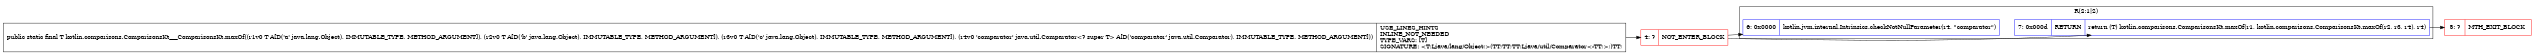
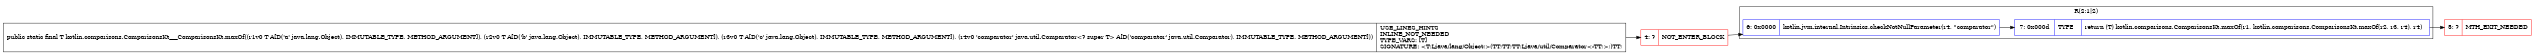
(2068, 27) -> (2066, 27)
(2497, 27) -> (2497, 27)
(1908, 40) -> (2005, 28)
